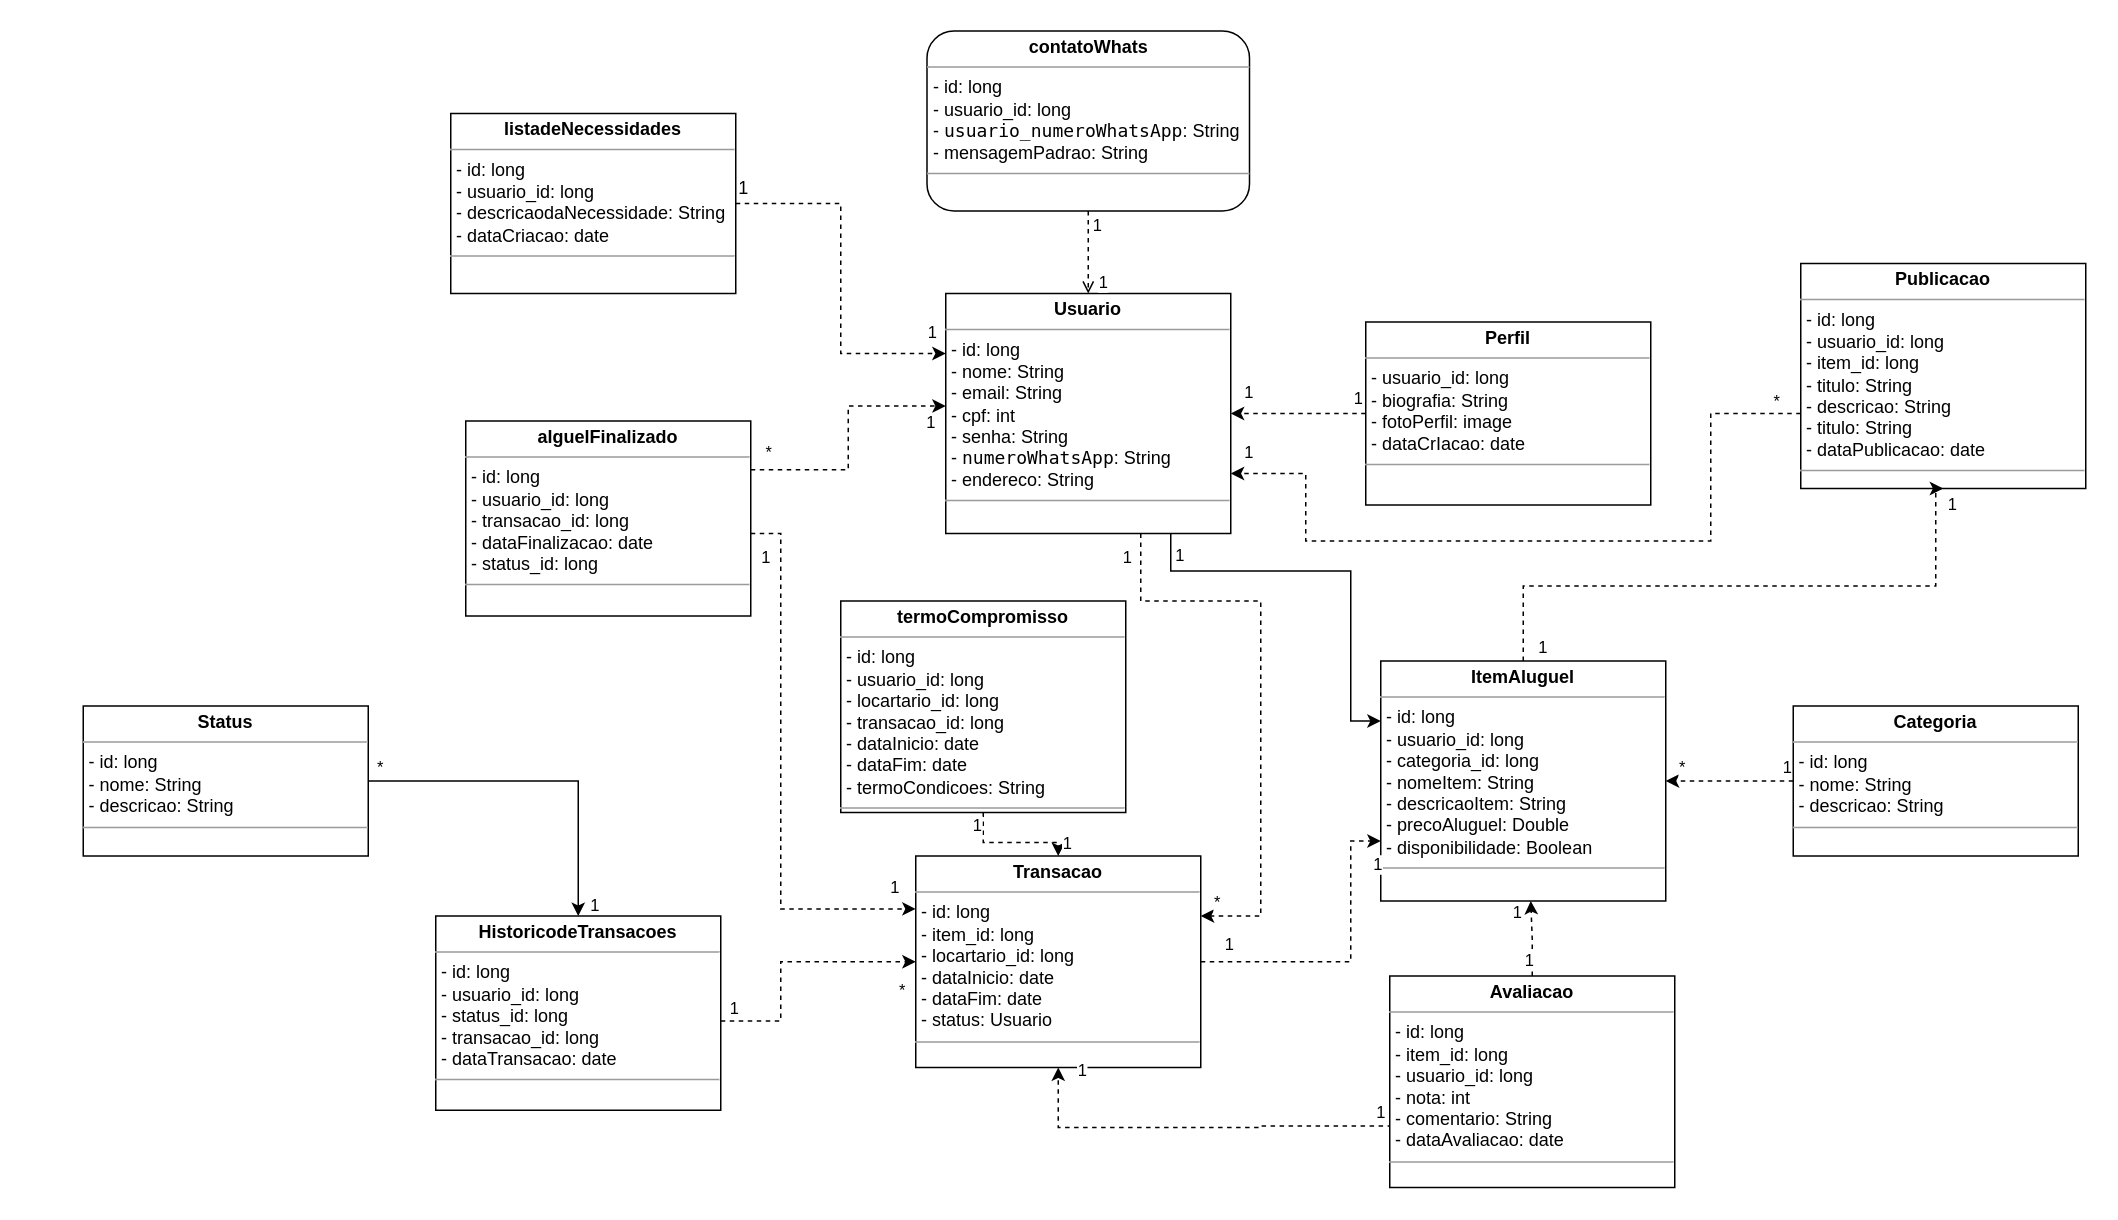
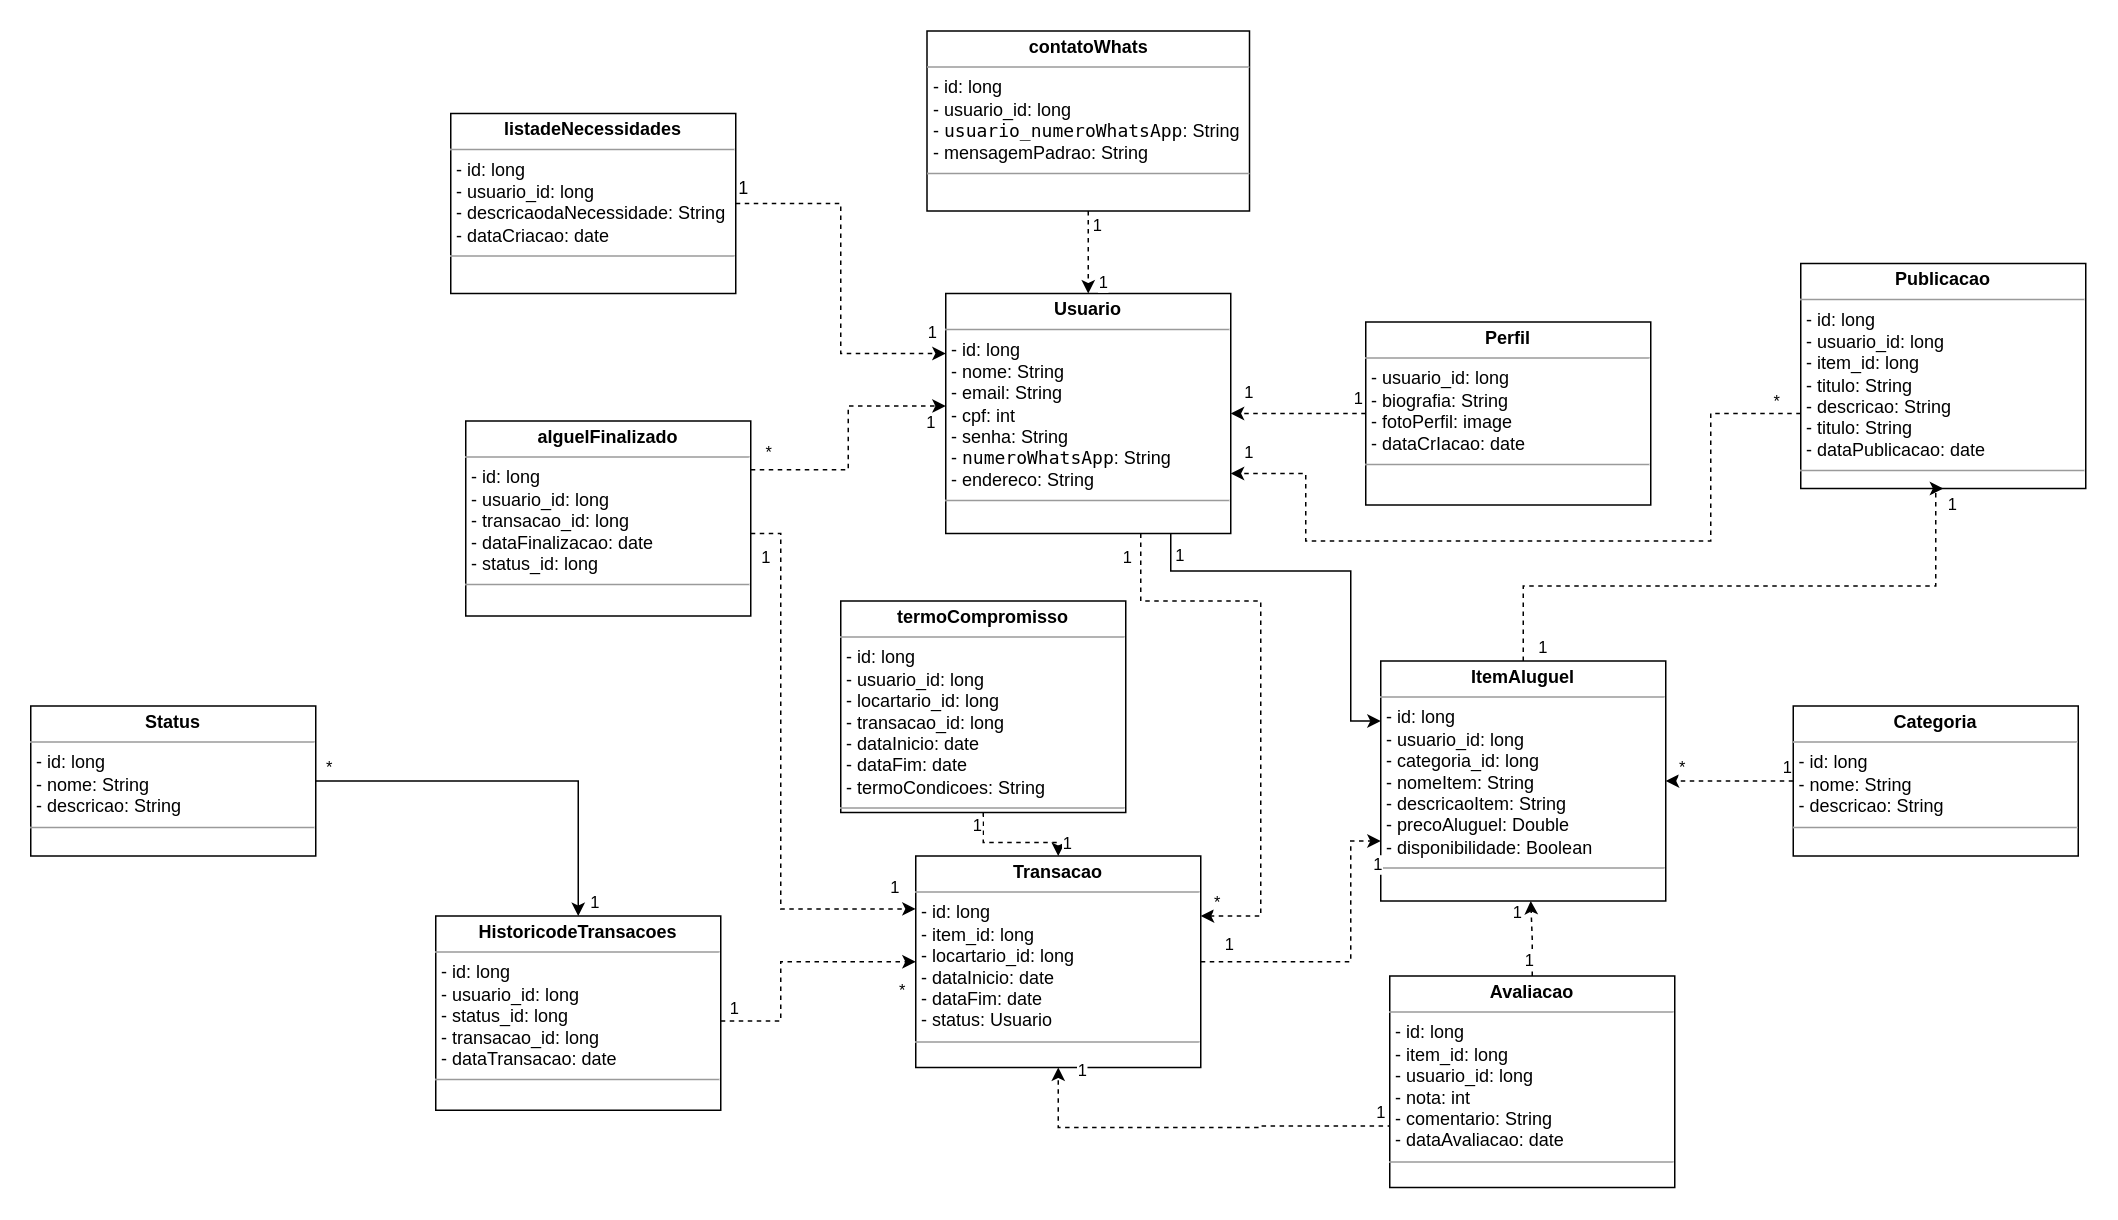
(1088, 121) -> (1088, 121)
(1088, 285) -> (1088, 282)
(226, 781) -> (173, 781)
